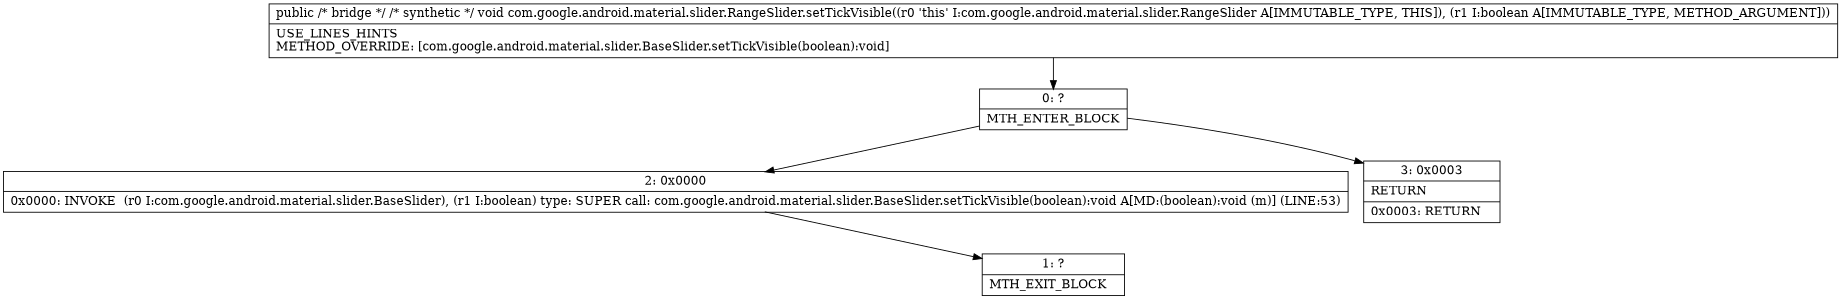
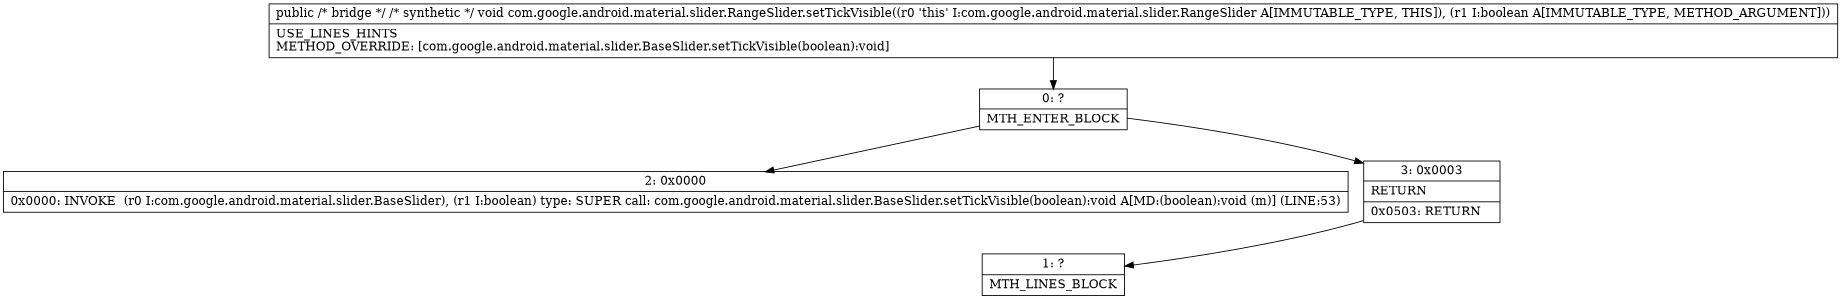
(1432, 212) -> (1432, 212)
(869, 234) -> (1249, 247)
(1048, 285) -> (1053, 285)
